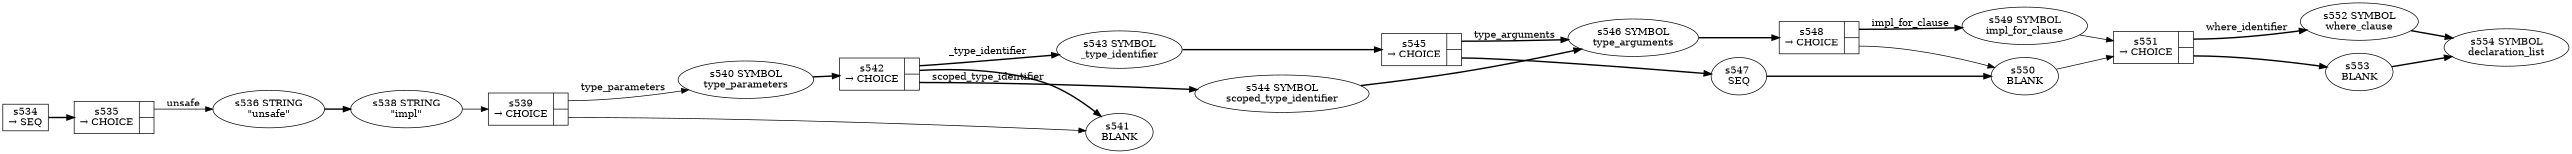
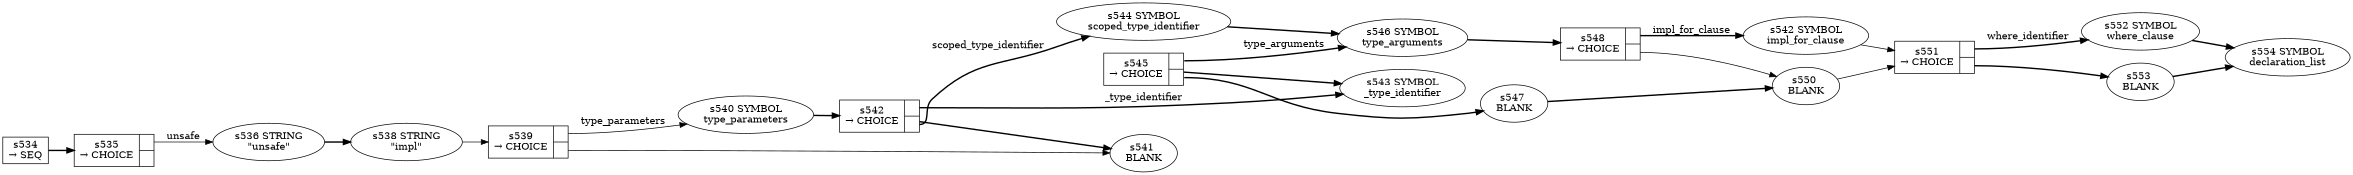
(2025, 26) -> (1806, 36)
(1279, 50) -> (1259, 78)
(1739, 76) -> (1514, 104)
